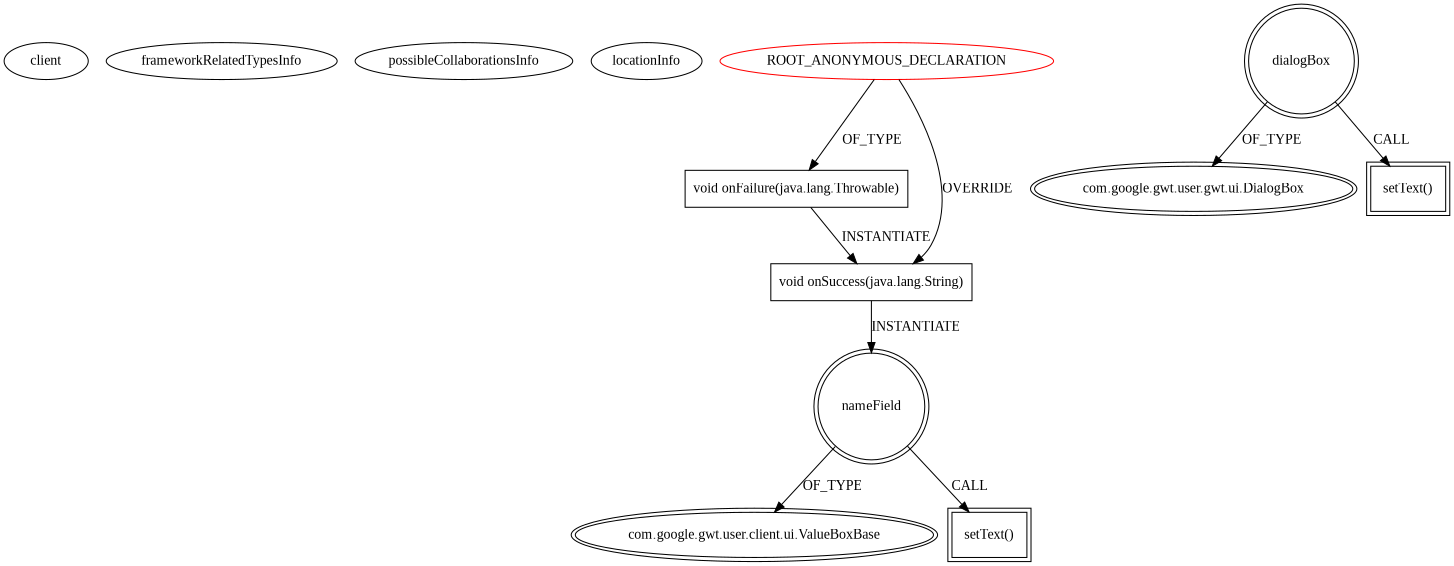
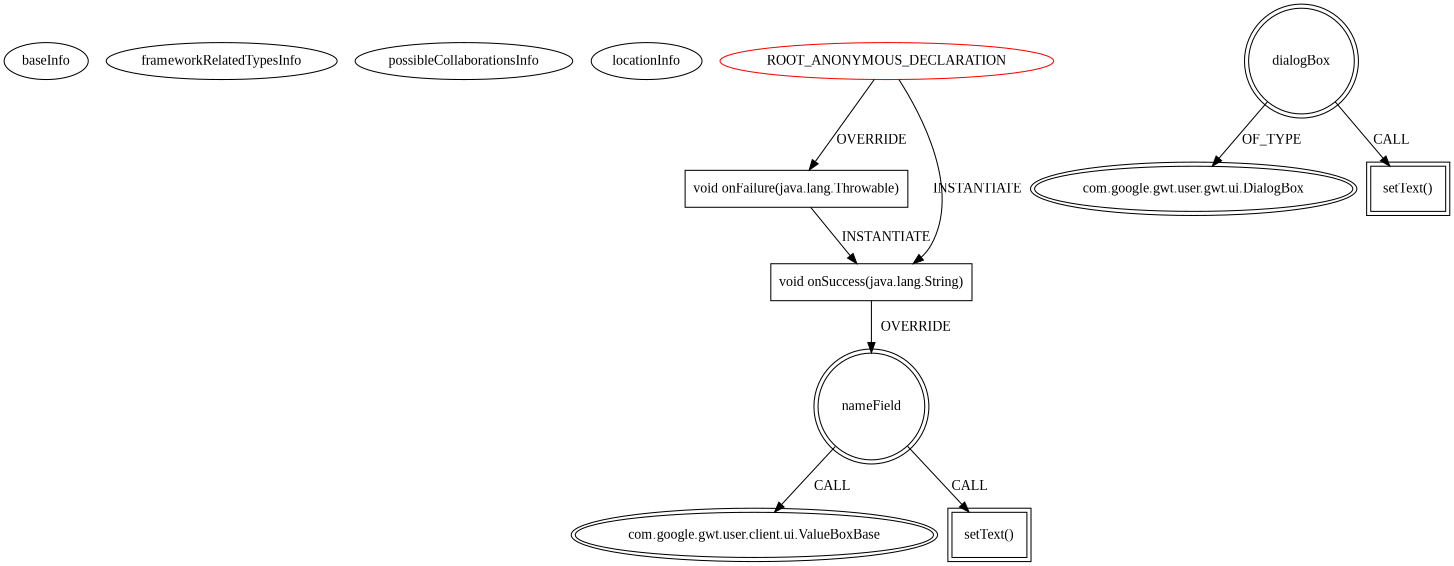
(46, 61) -> (46, 61)
(872, 140) -> (872, 140)
(978, 189) -> (978, 189)
(916, 327) -> (916, 327)
(832, 486) -> (832, 486)
